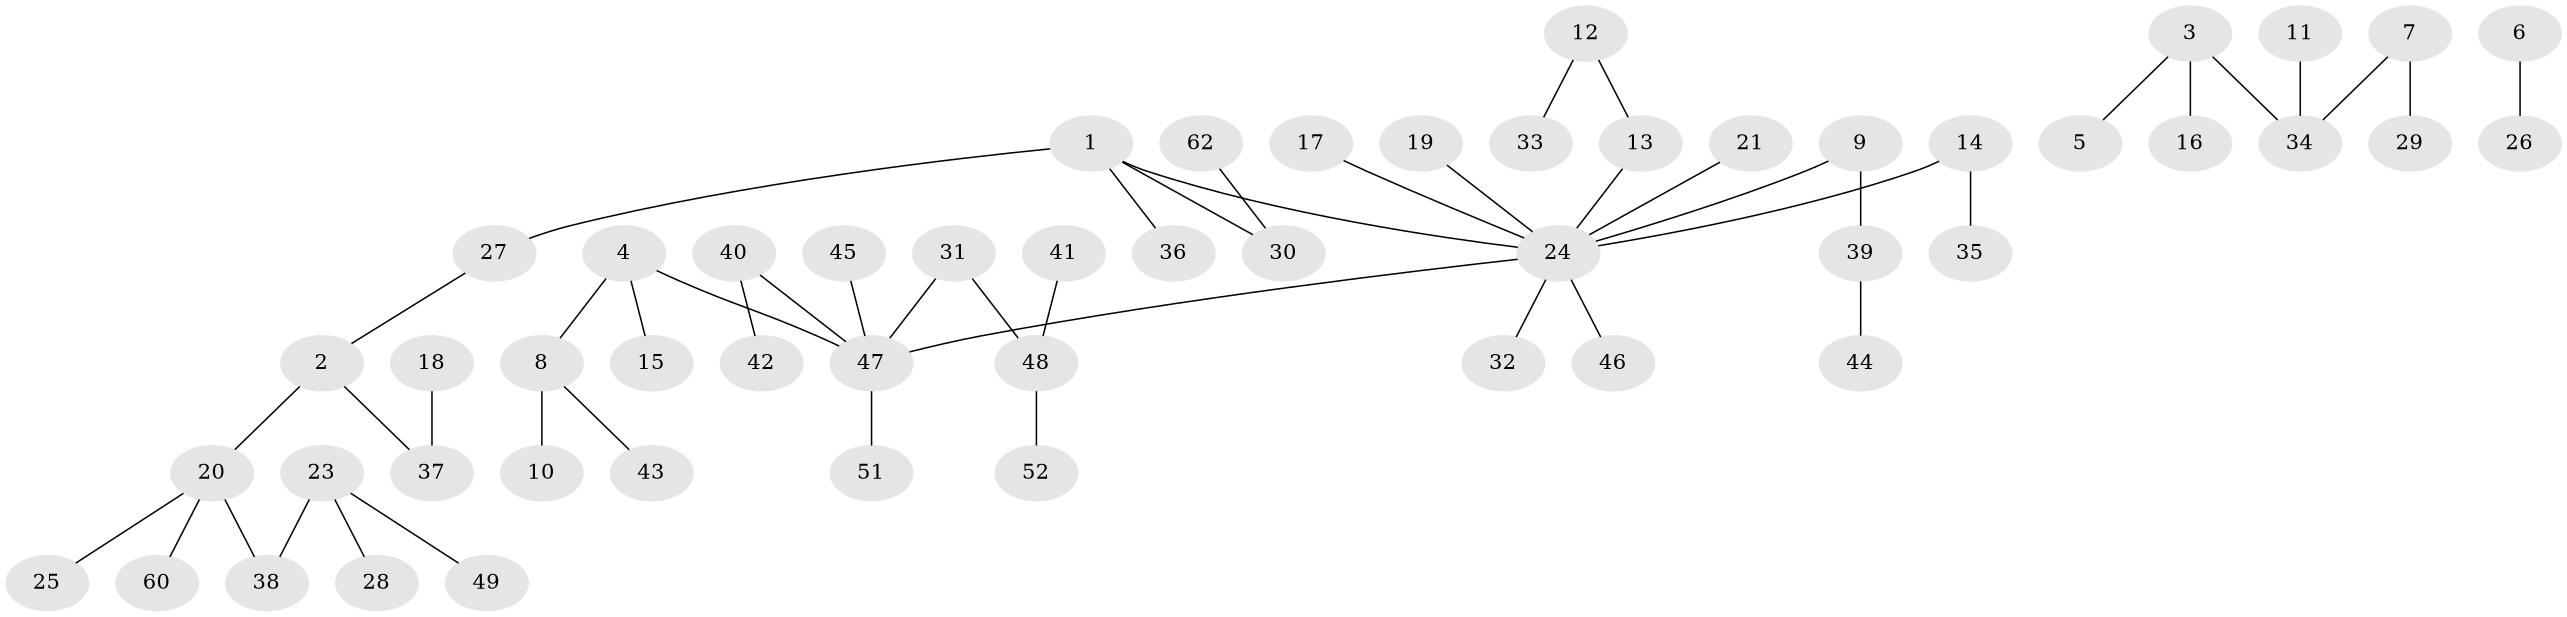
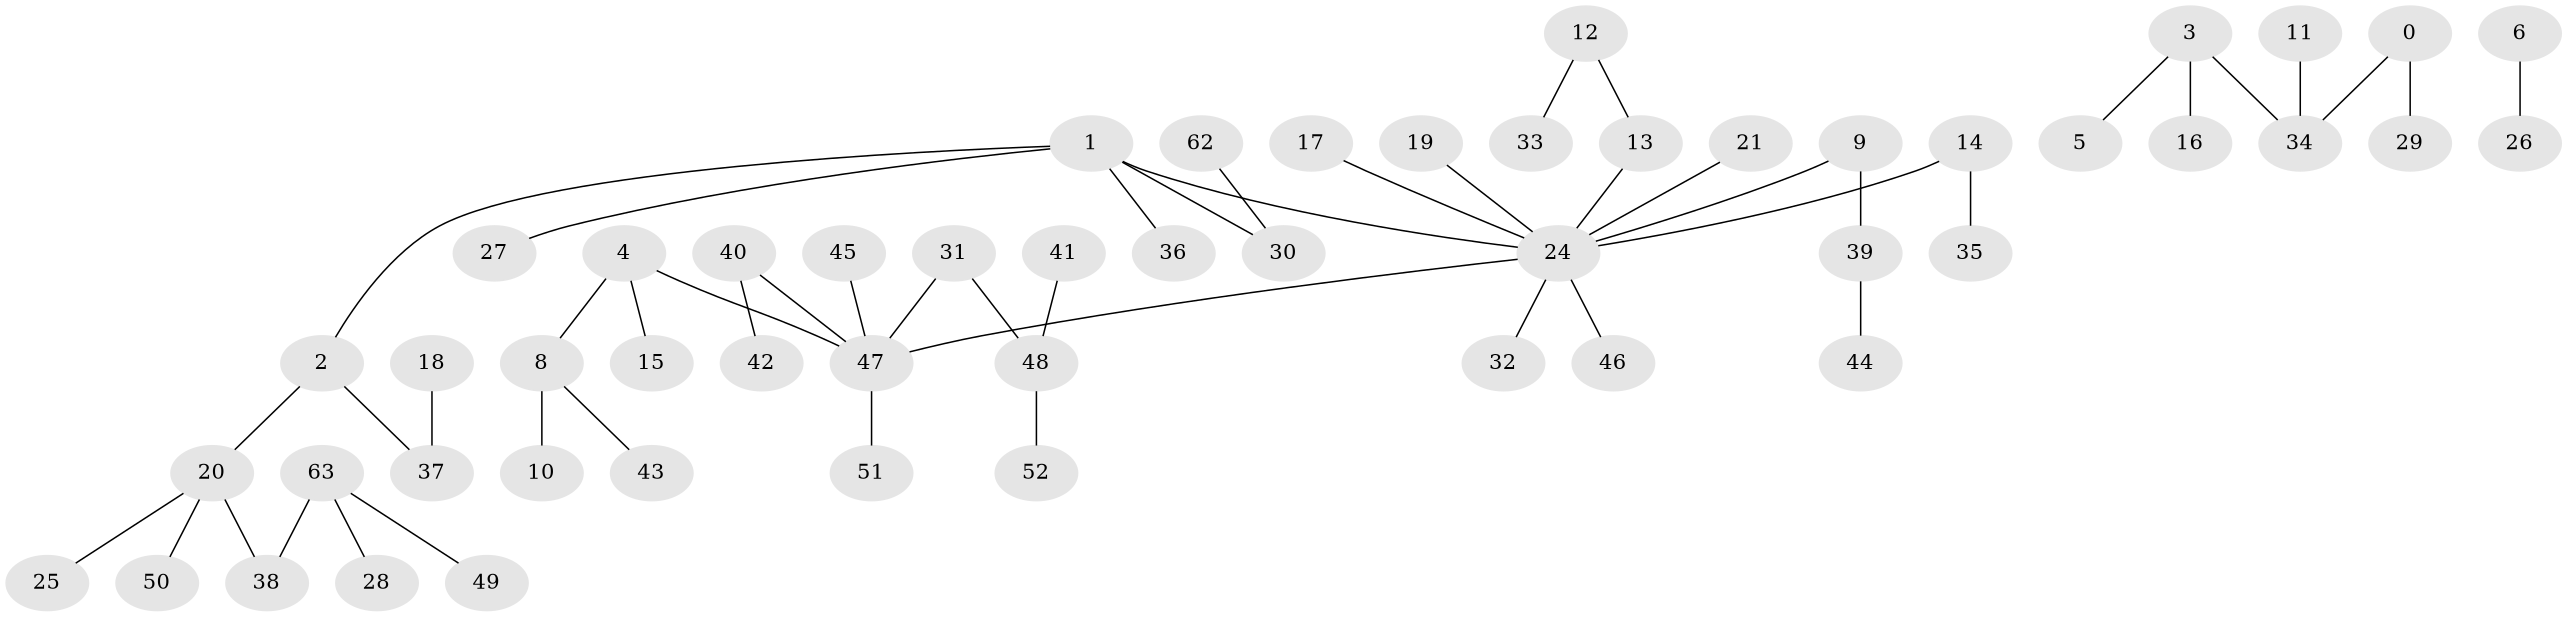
(2410, 34) -> (2410, 34)
(408, 308) -> (665, 175)
(322, 473) -> (322, 473)
(157, 583) -> (157, 583)
